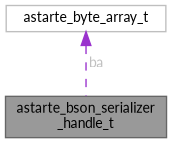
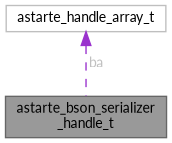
(86, 19) -> (86, 19)
